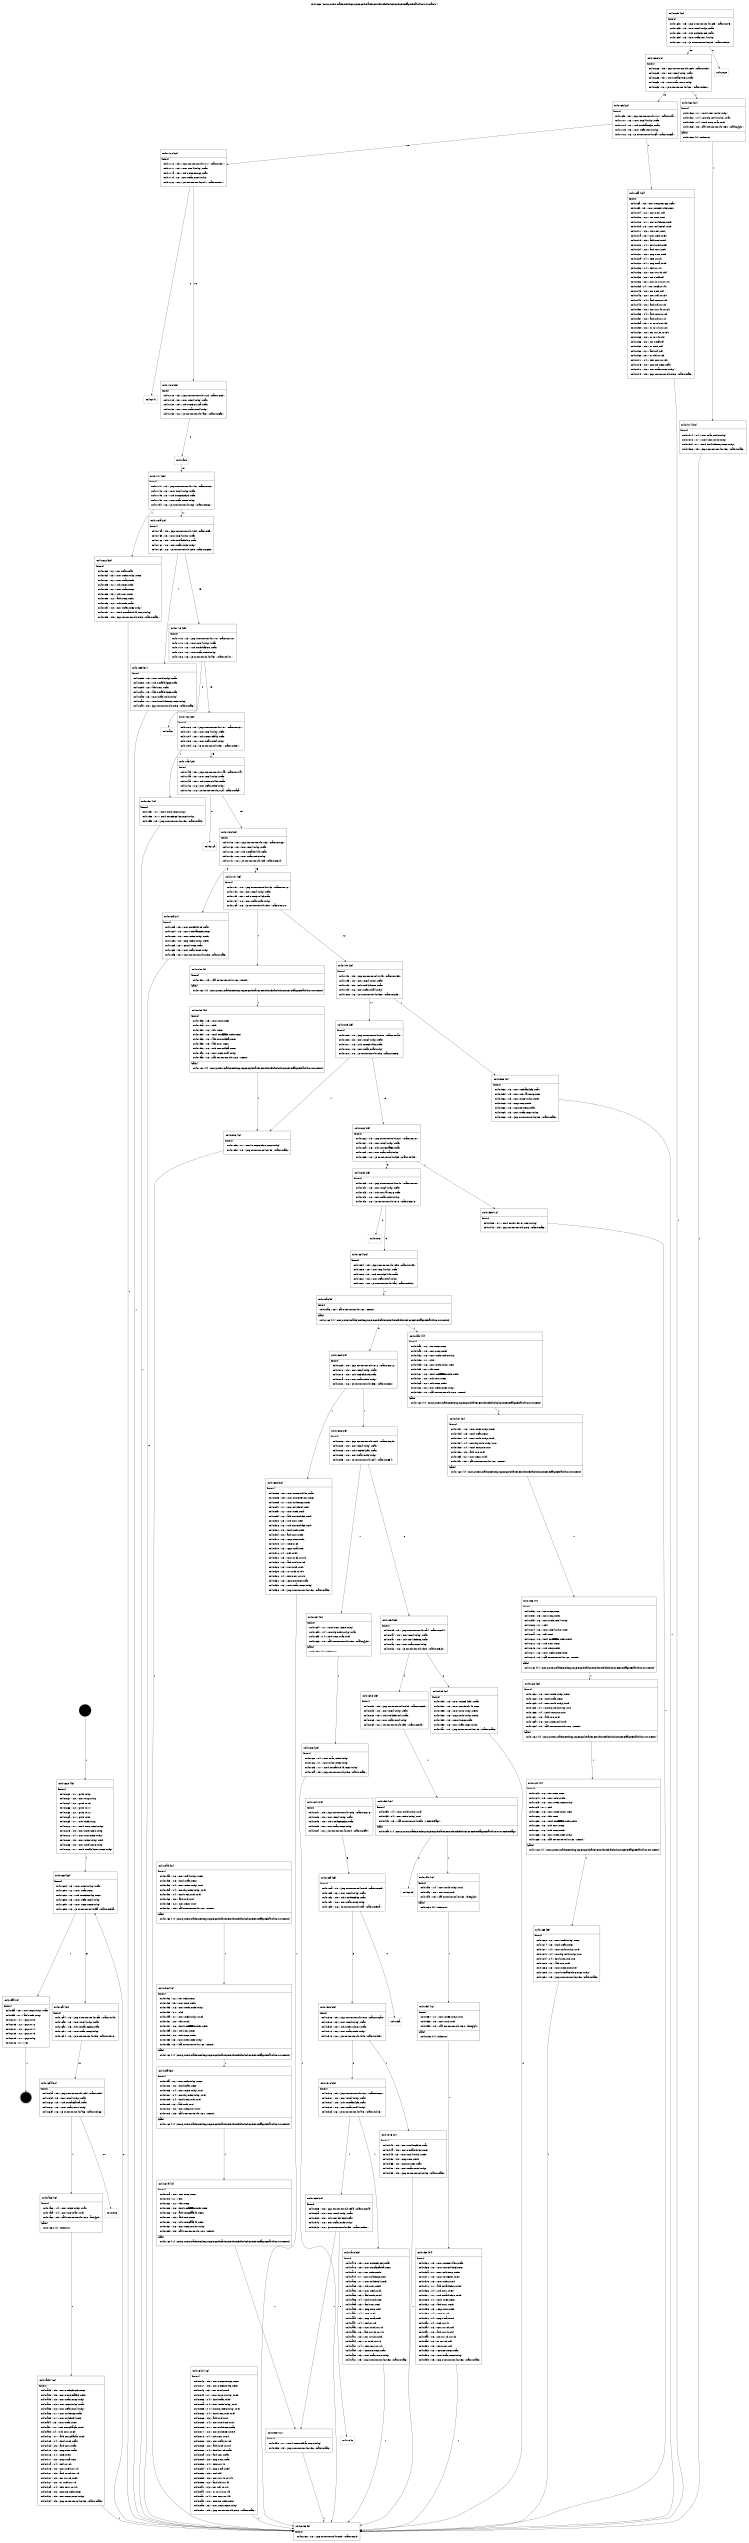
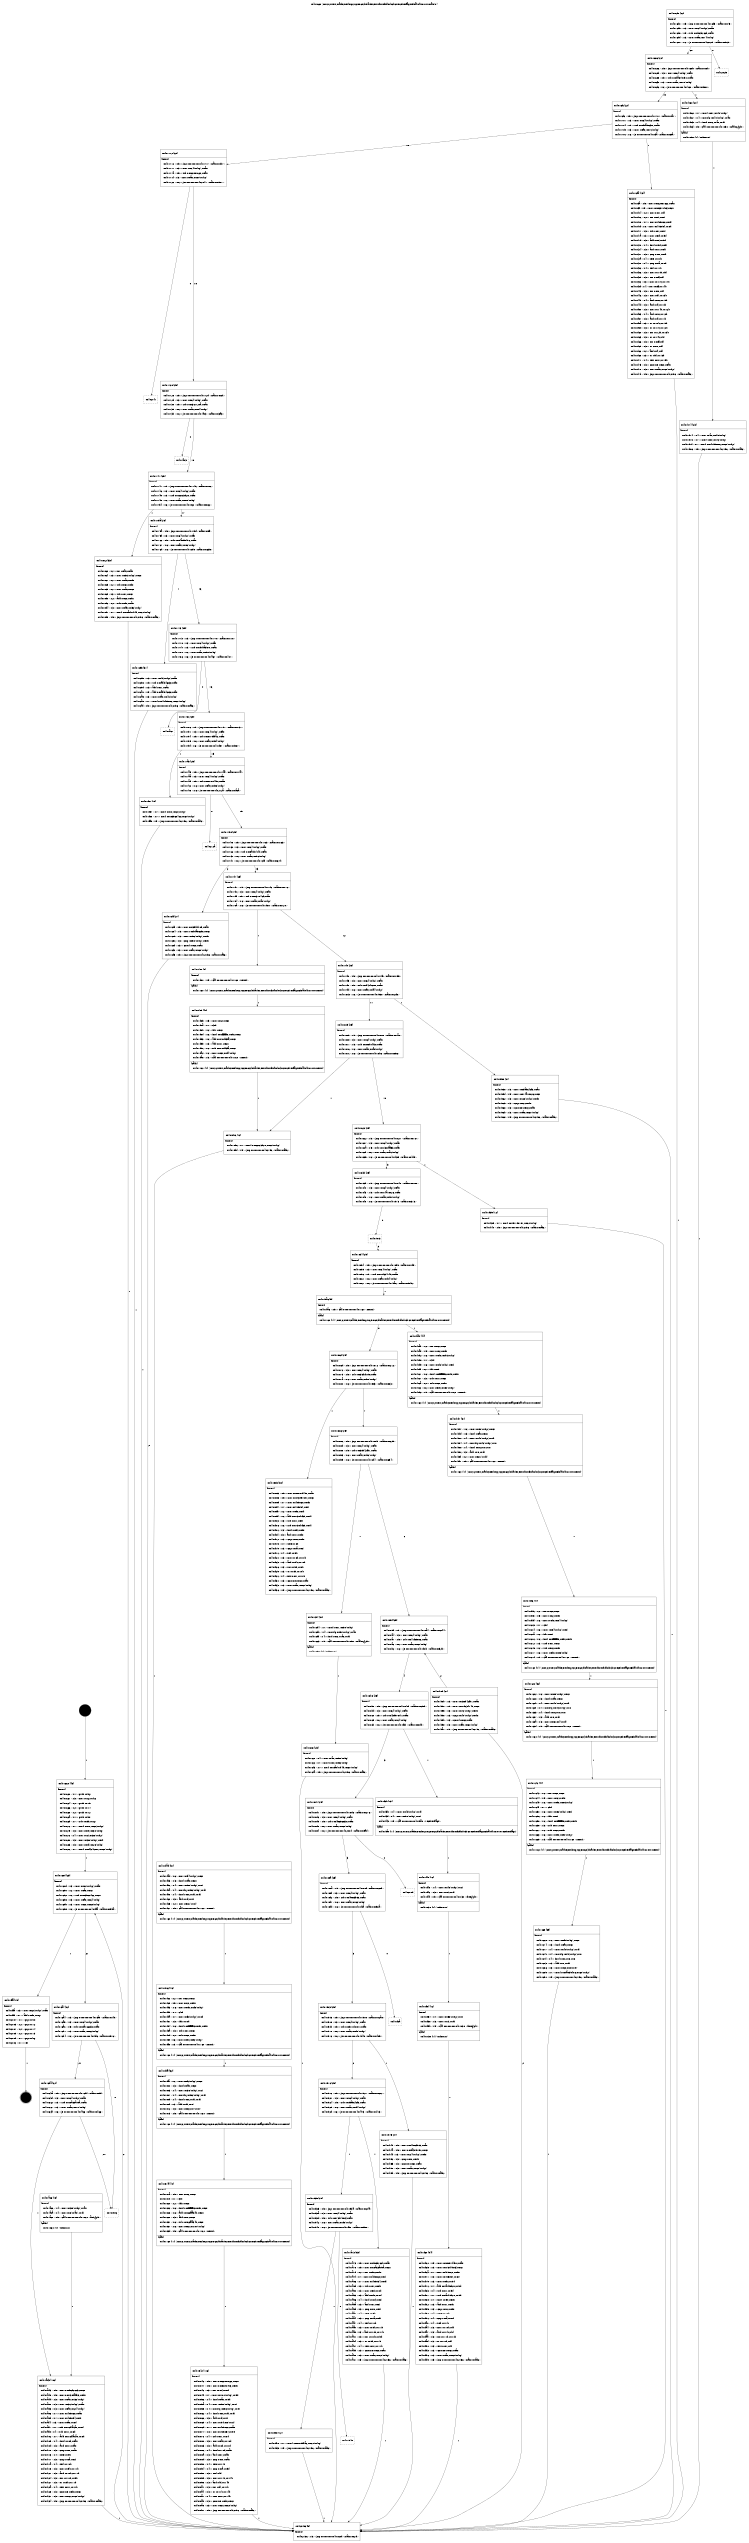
(181, 467) -> (193, 445)
(385, 1227) -> (377, 1246)
(437, 1669) -> (436, 1671)
none -> (376, 1764)
(417, 1860) -> (382, 1859)
(296, 2079) -> none
none -> (113, 2122)
(71, 2154) -> (31, 2243)
(265, 2337) -> (224, 2306)
